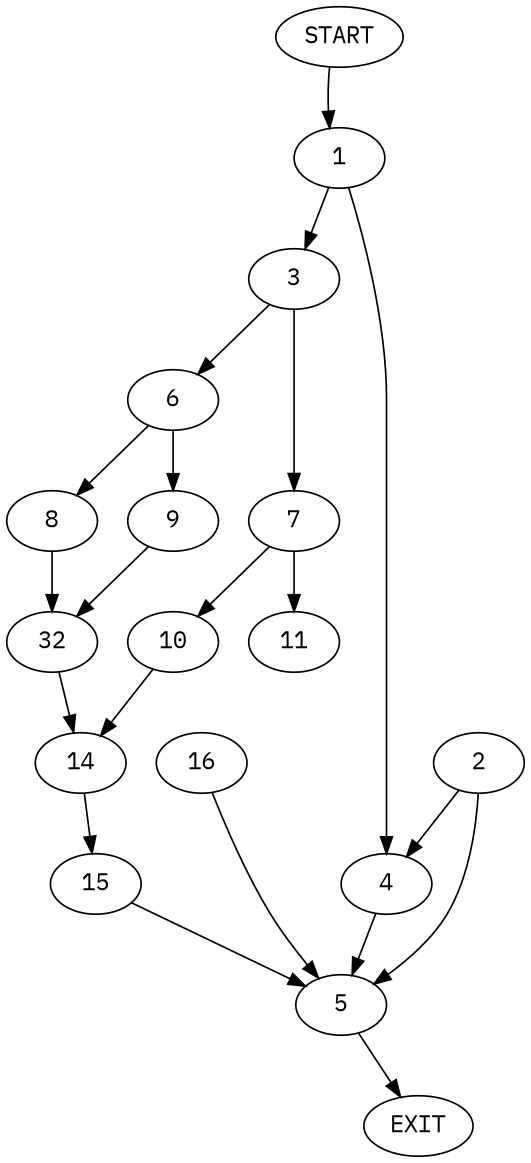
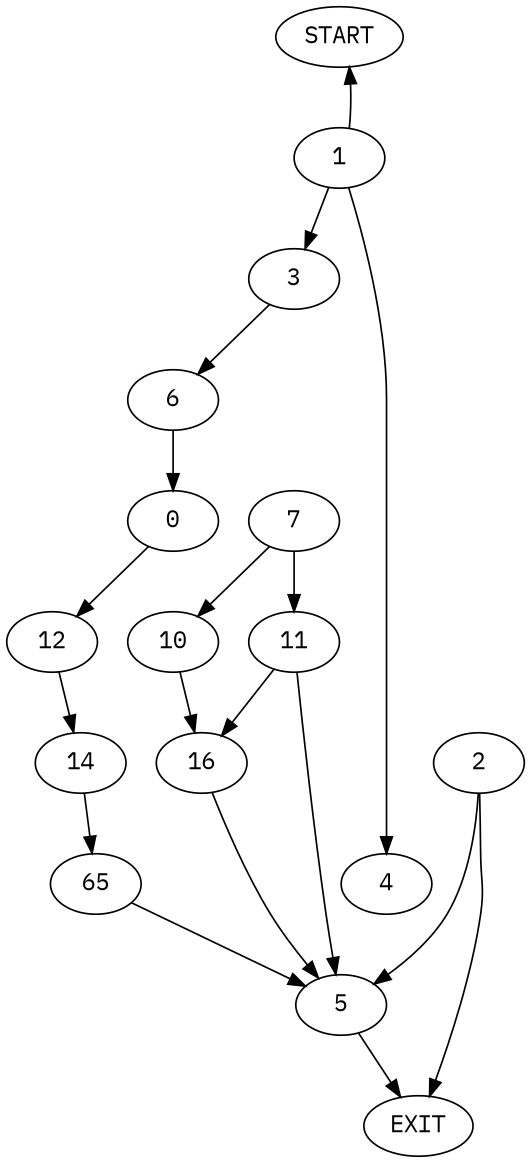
(328, 89) -> (351, 106)
(294, 391) -> none
(52, 521) -> none
(173, 521) -> (173, 521)
(52, 642) -> (52, 642)
(132, 696) -> (185, 694)
none -> (253, 696)
(438, 817) -> (476, 940)
(96, 884) -> (96, 884)
(367, 936) -> (313, 816)
